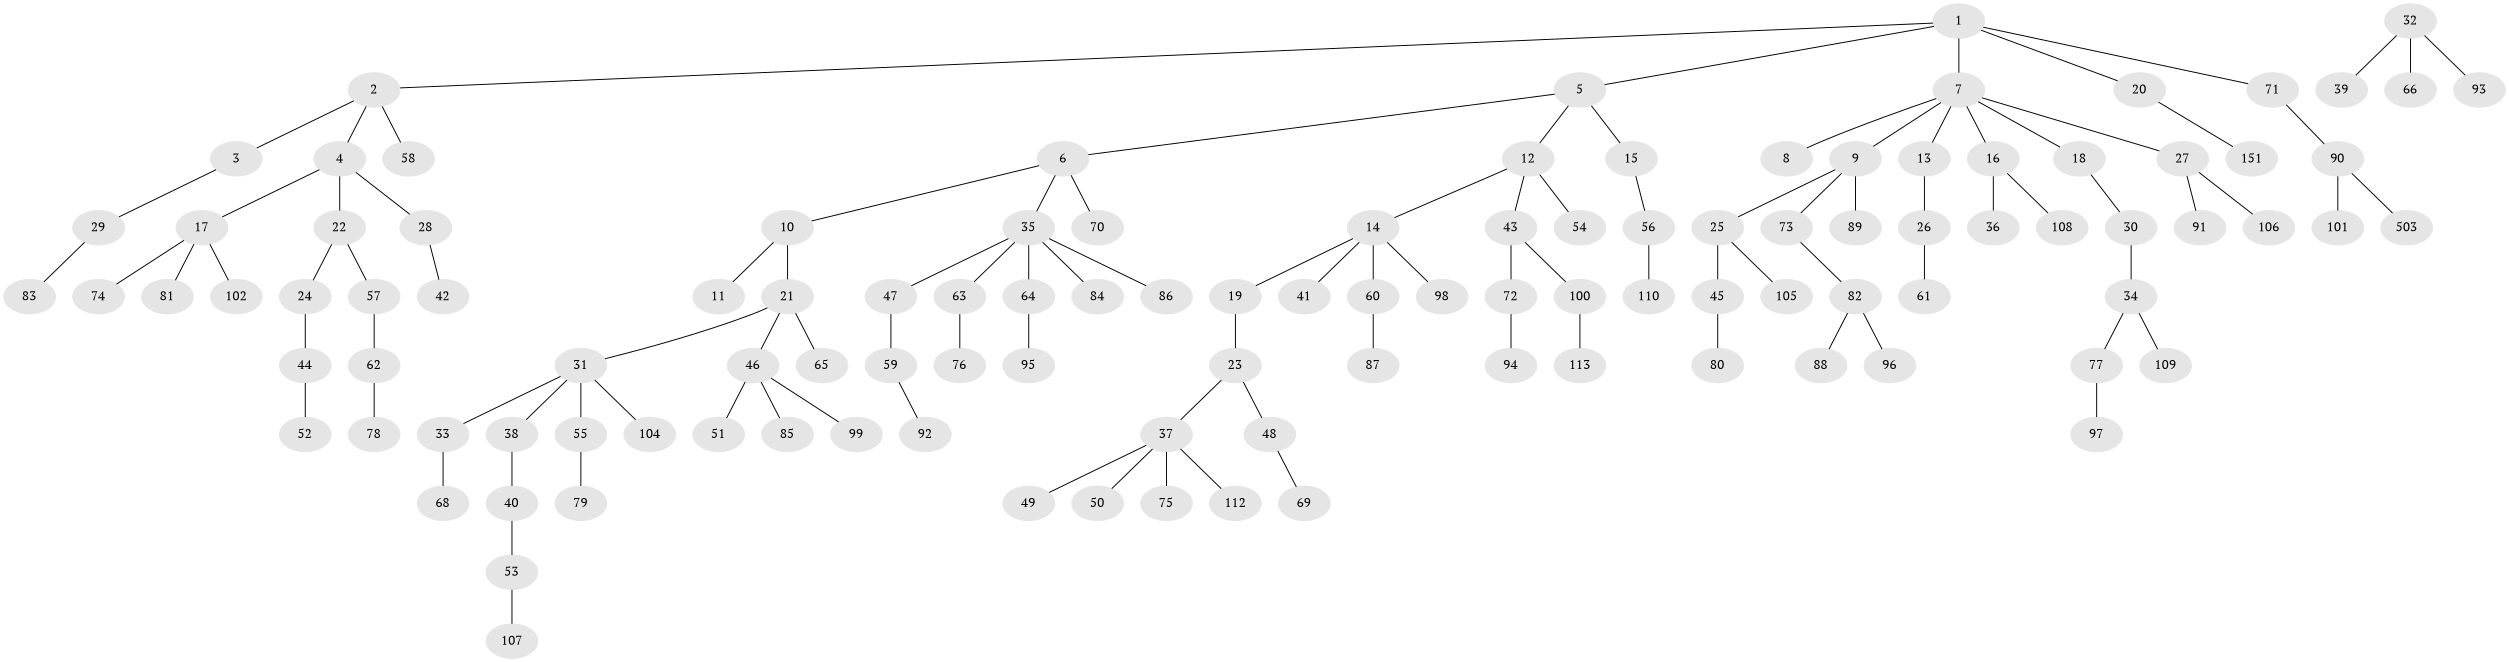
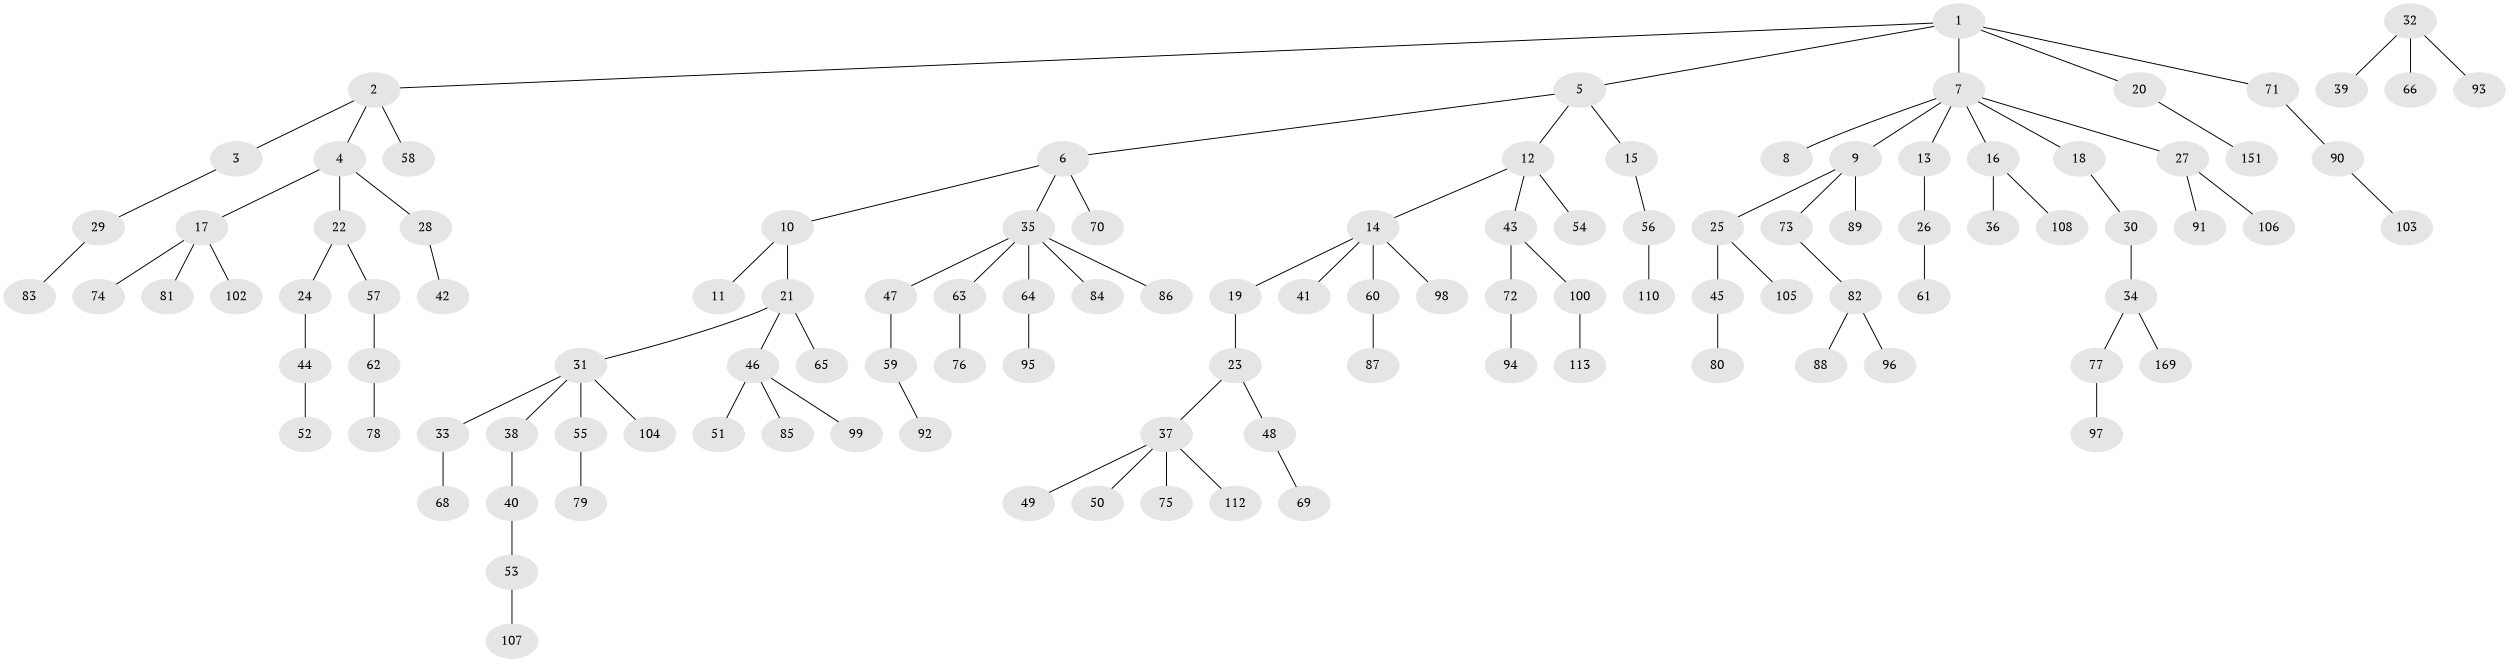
(2338, 228) -> none
(2407, 228) -> (2407, 228)
(2166, 366) -> (2166, 366)
